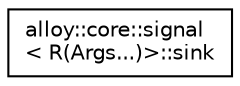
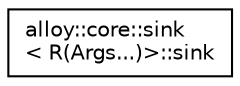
(120, 43) -> (120, 43)
